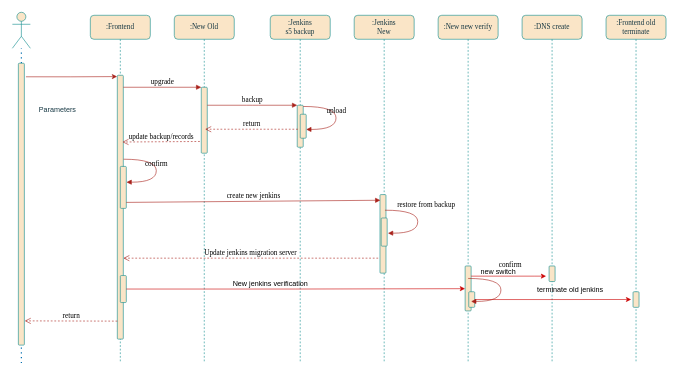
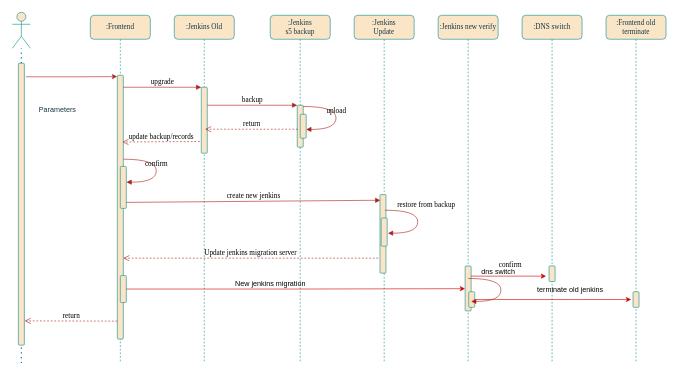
(204, 27) -> (204, 27)
(384, 27) -> (384, 27)
(468, 27) -> (468, 27)
(552, 27) -> (552, 27)
(499, 272) -> (499, 272)
(271, 284) -> (271, 284)
